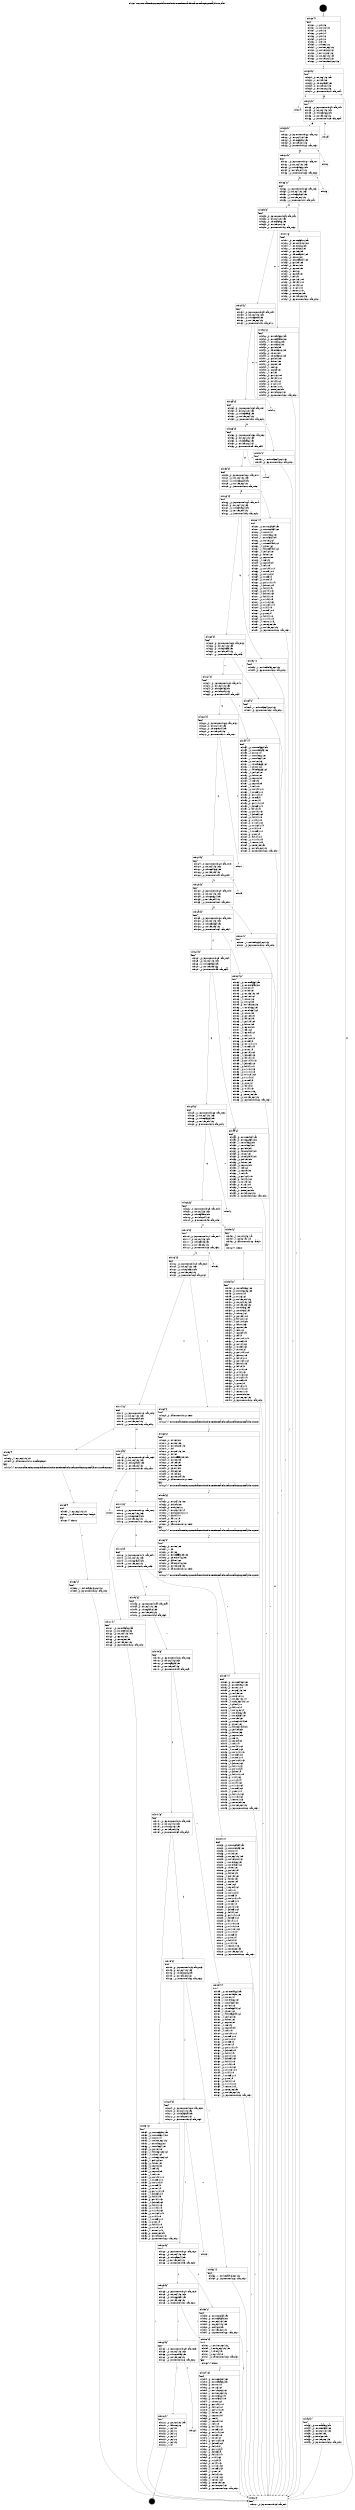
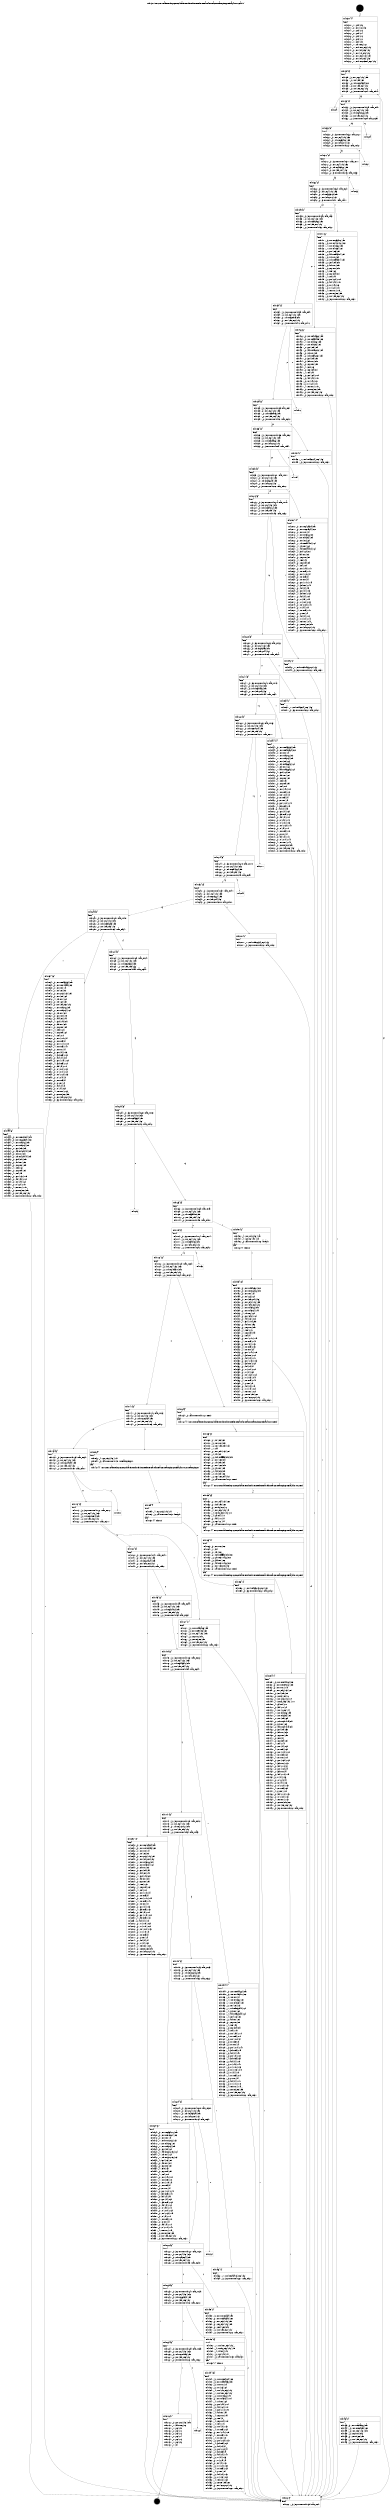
(221, 1051) -> (26, 1019)
